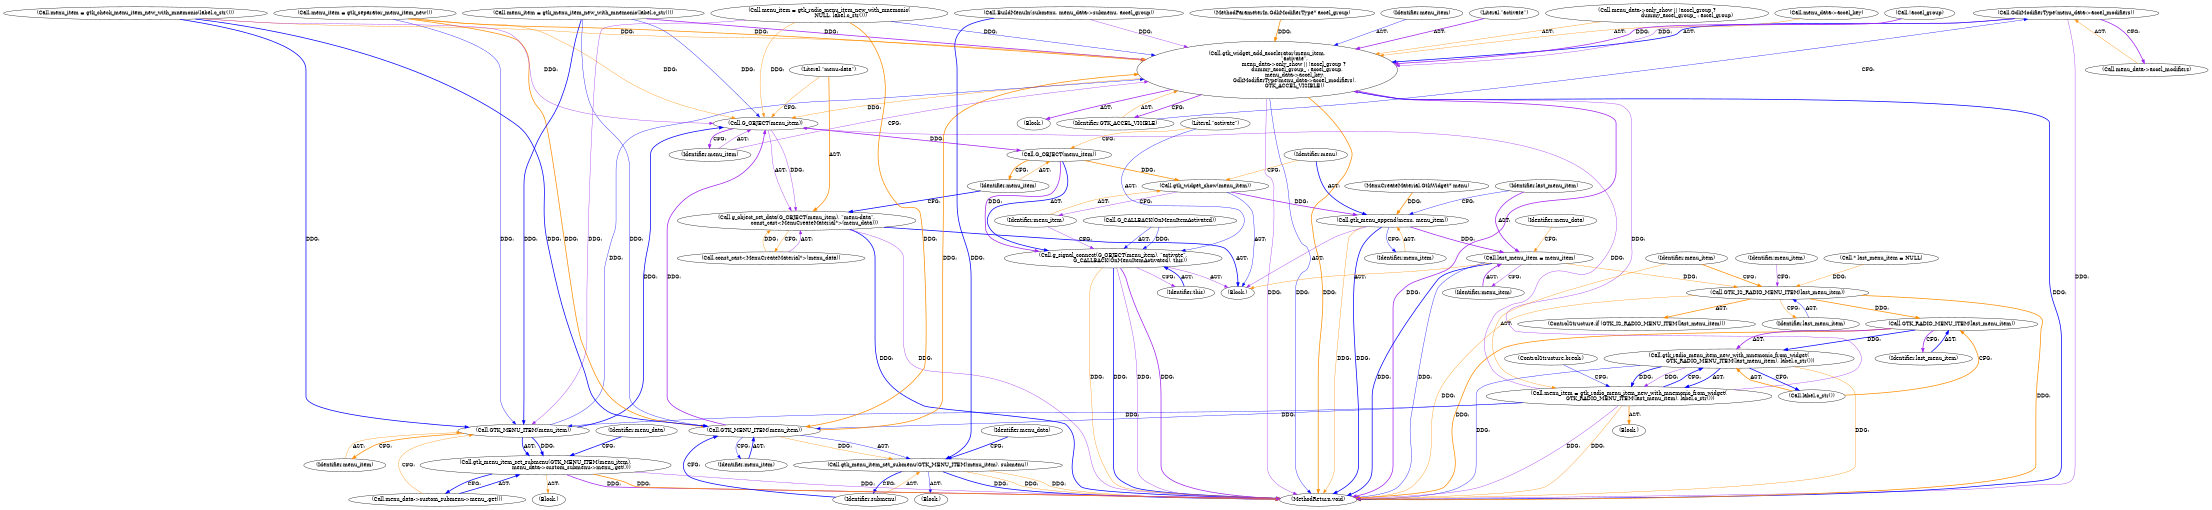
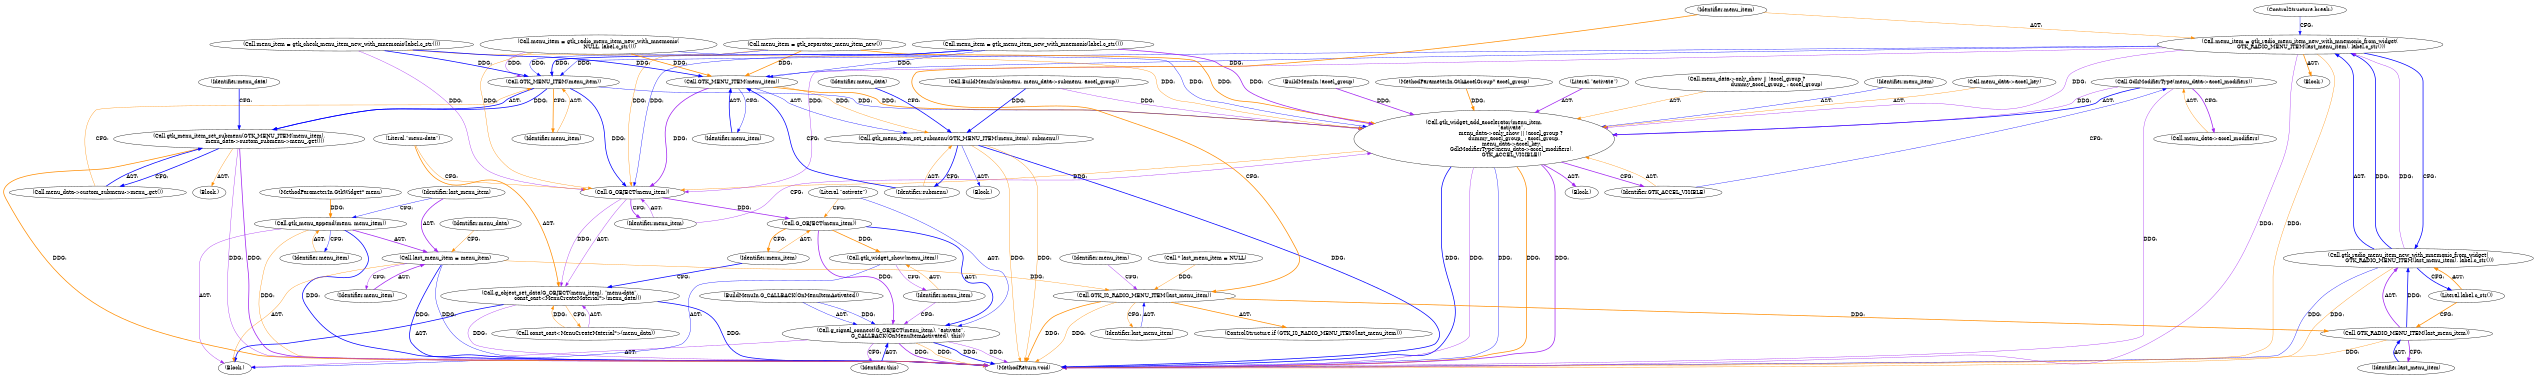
(1282, 13) -> (1464, 82)
(1920, 13) -> (1319, 82)
(1316, 155) -> none
(1417, 186) -> (331, 193)
(1292, 204) -> none
(1160, 221) -> (791, 296)
(1469, 239) -> (401, 239)
(1573, 338) -> (1727, 364)
(1812, 396) -> (2467, 296)
